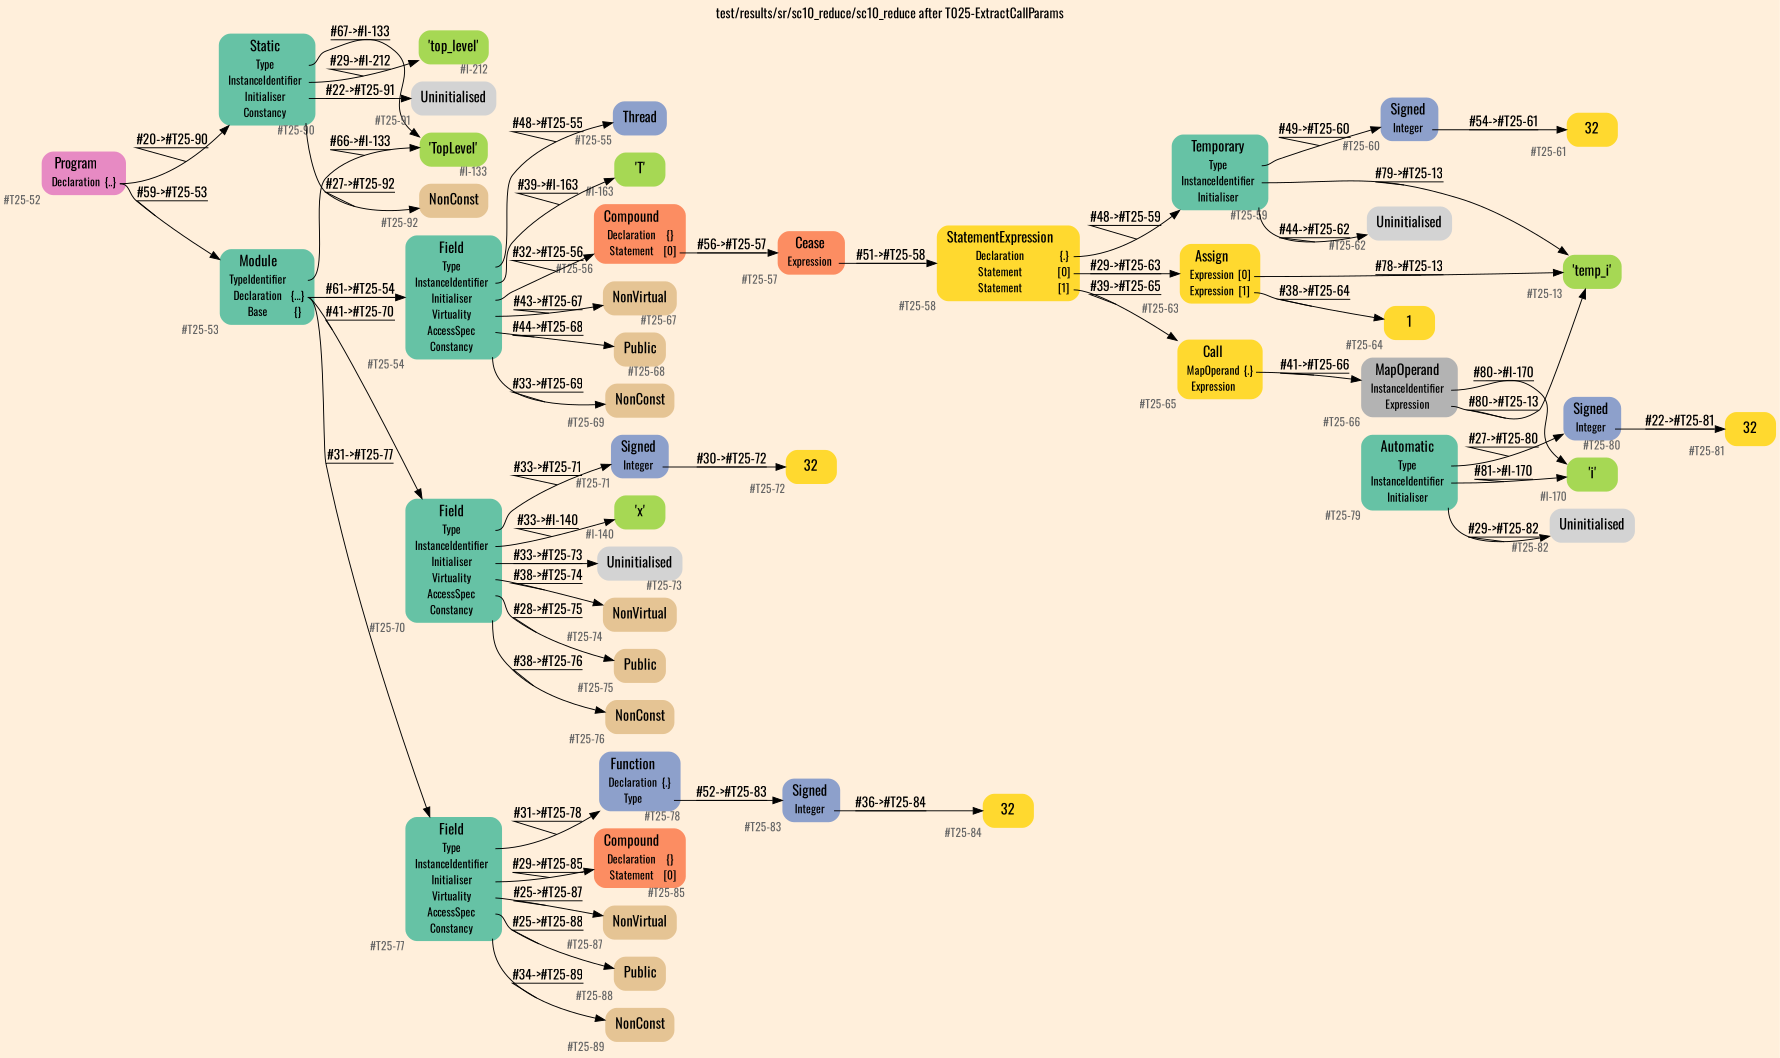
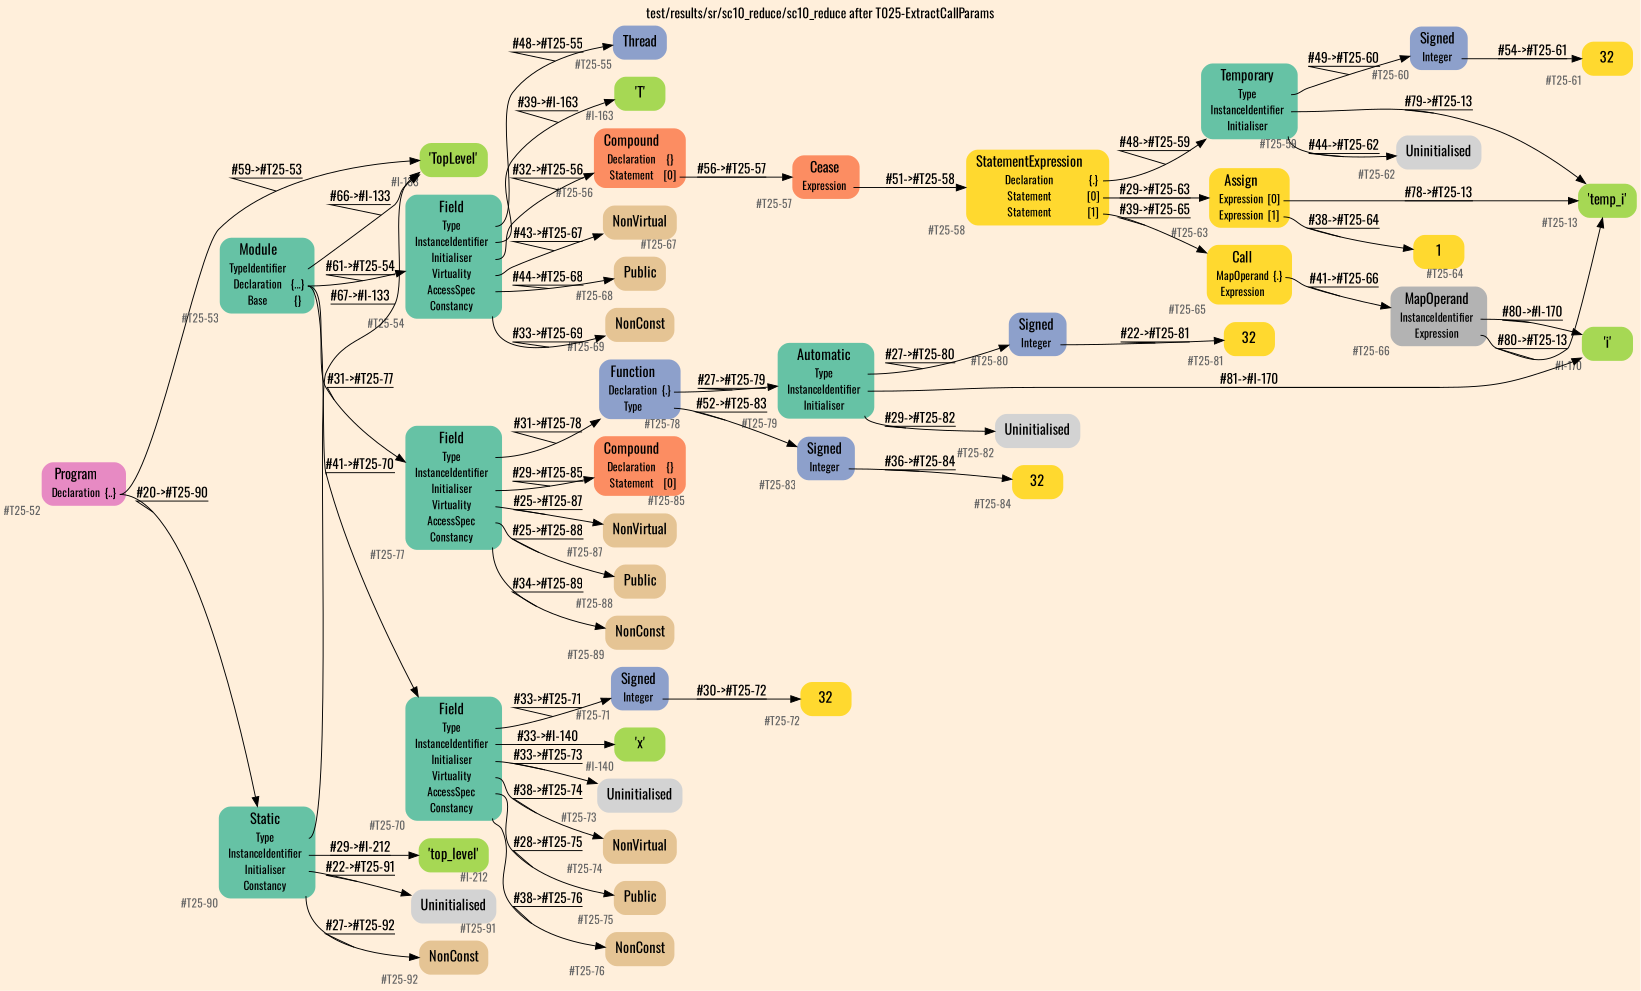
(163, 221) -> (203, 265)
none -> (721, 391)
